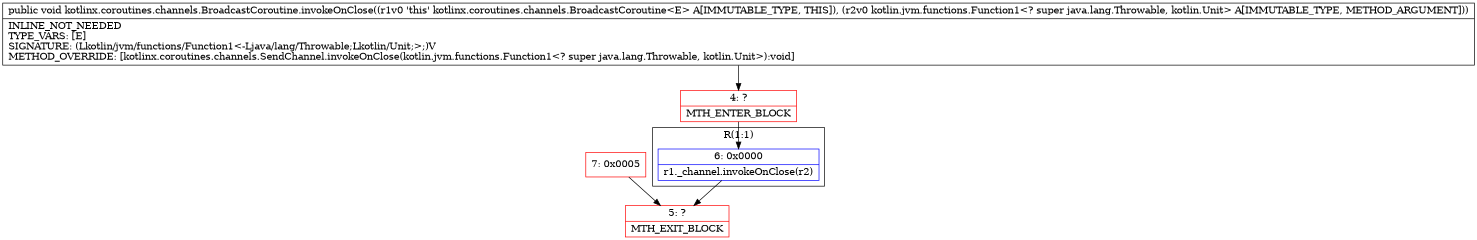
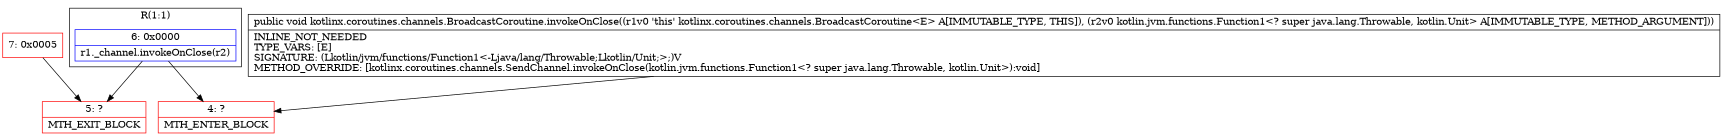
(739, 132) -> (184, 79)
